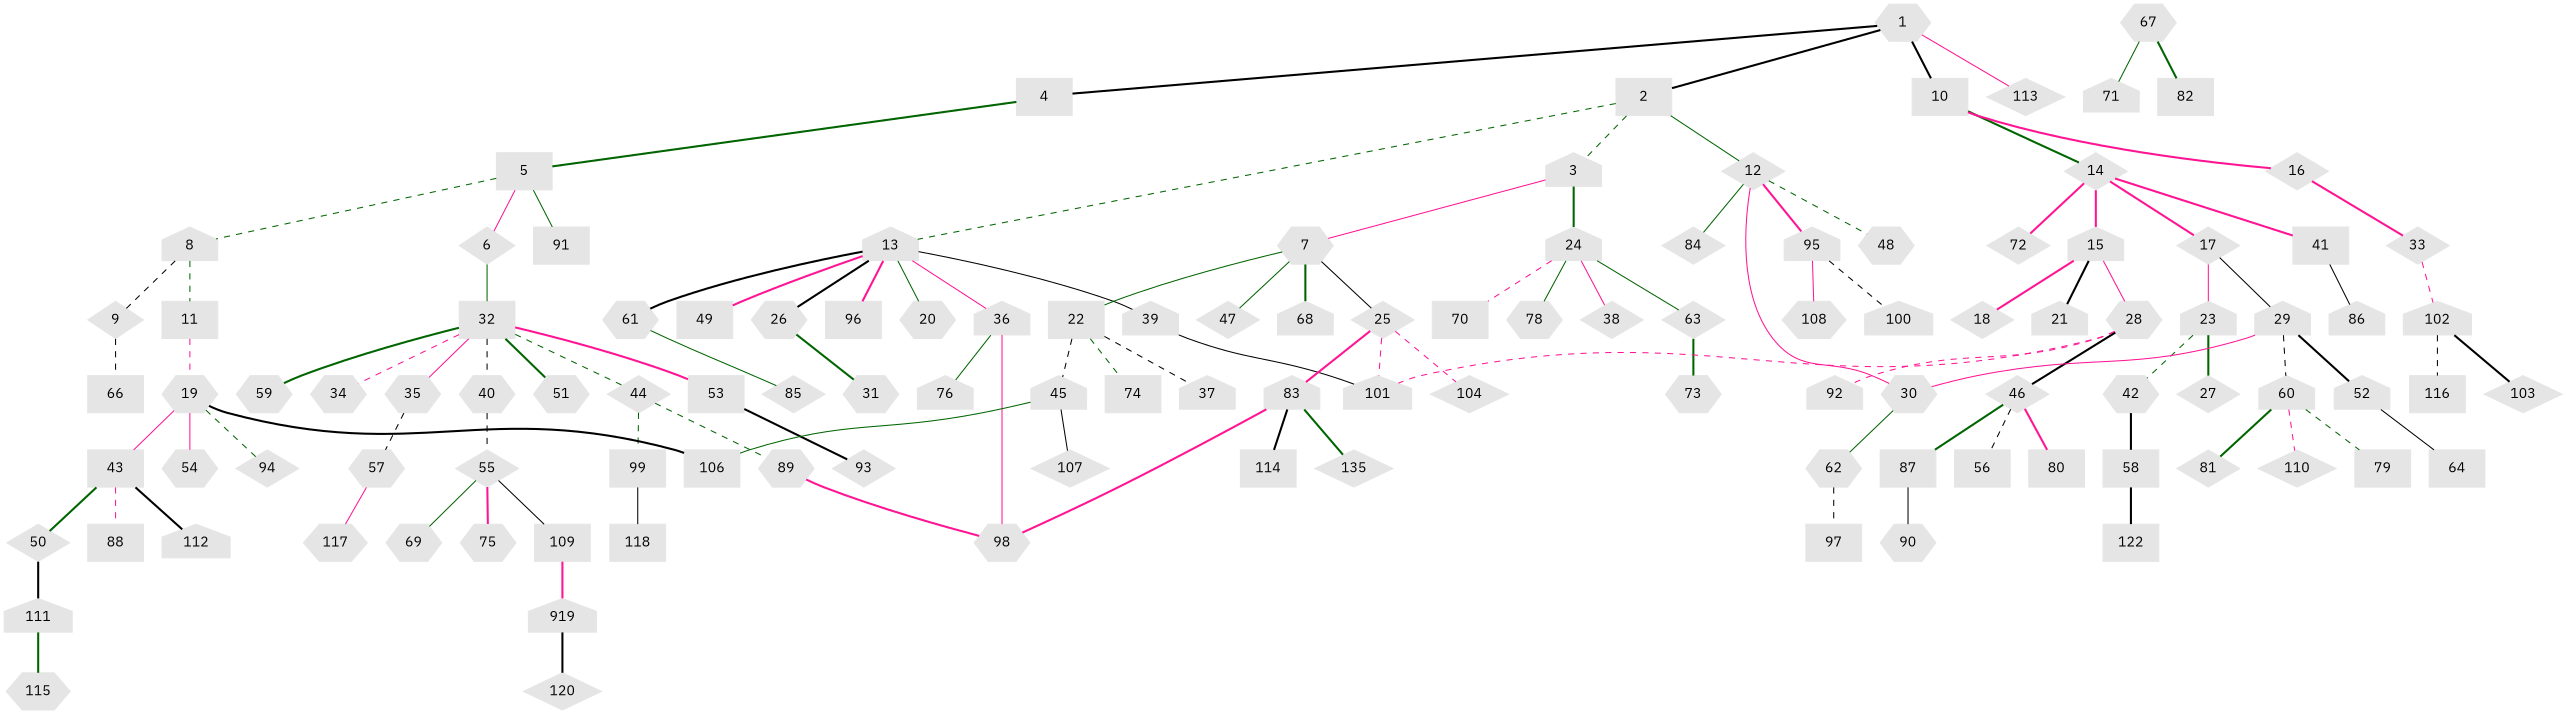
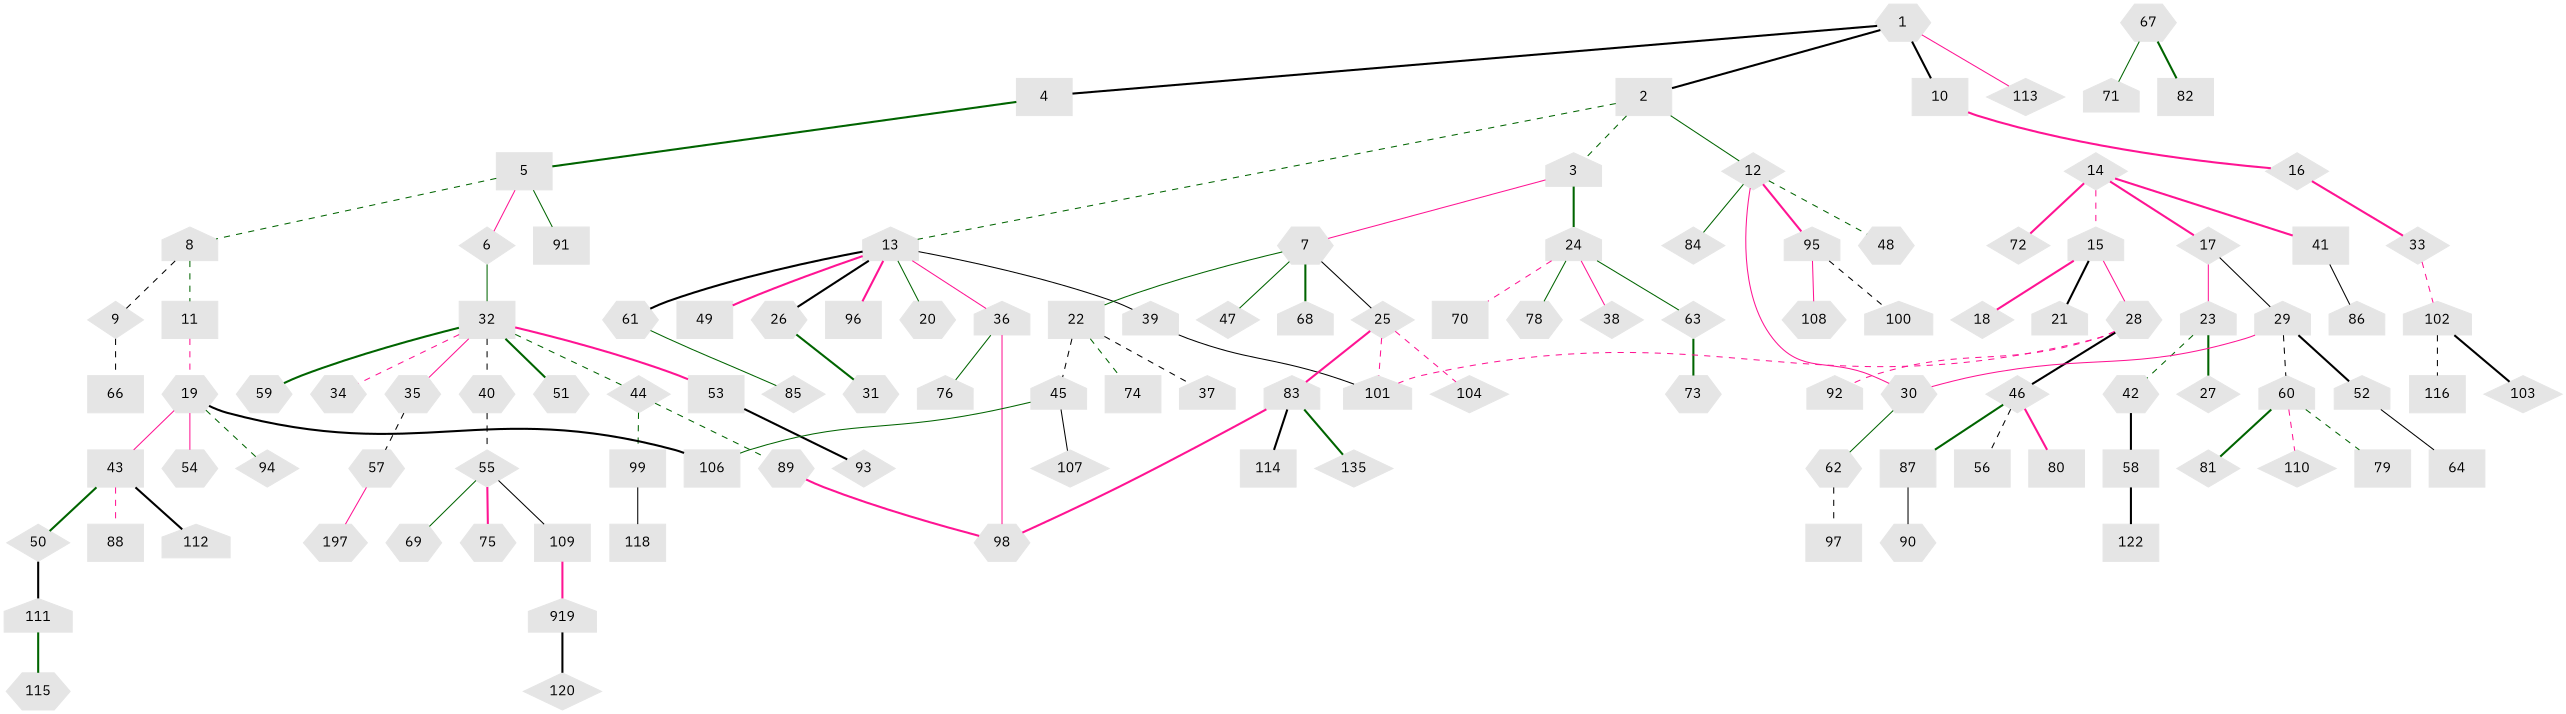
(2023, 137) -> none
(2096, 209) -> (2096, 209)
(335, 543) -> (335, 543)
